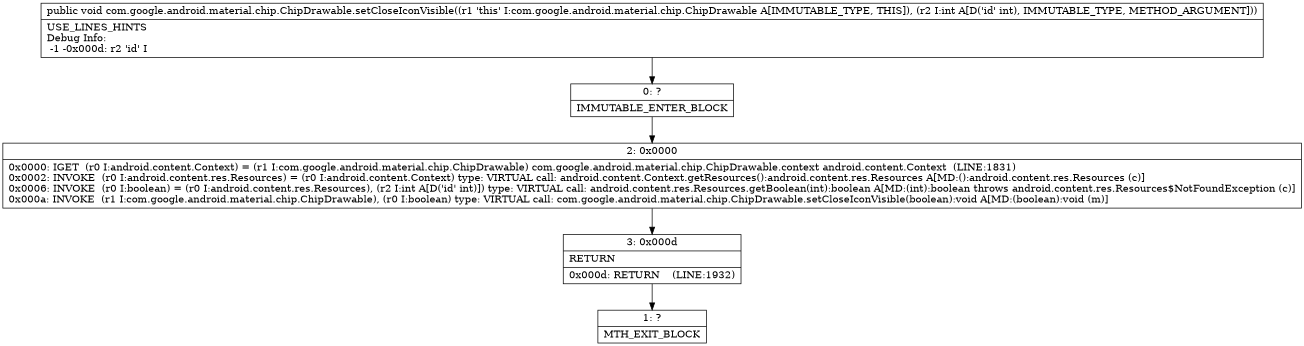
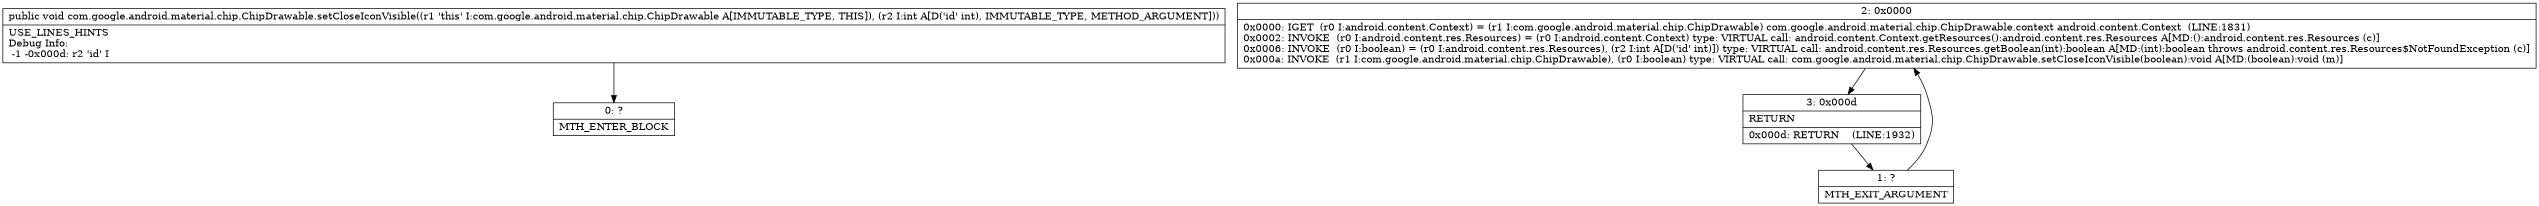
(652, 108) -> (614, 127)
(652, 126) -> (1932, 125)
(652, 334) -> (1886, 195)
